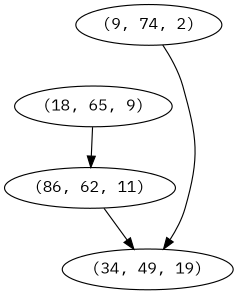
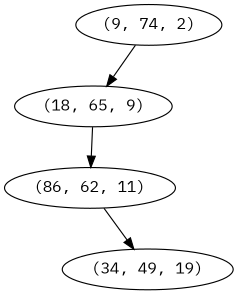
(195, 141) -> (124, 61)
